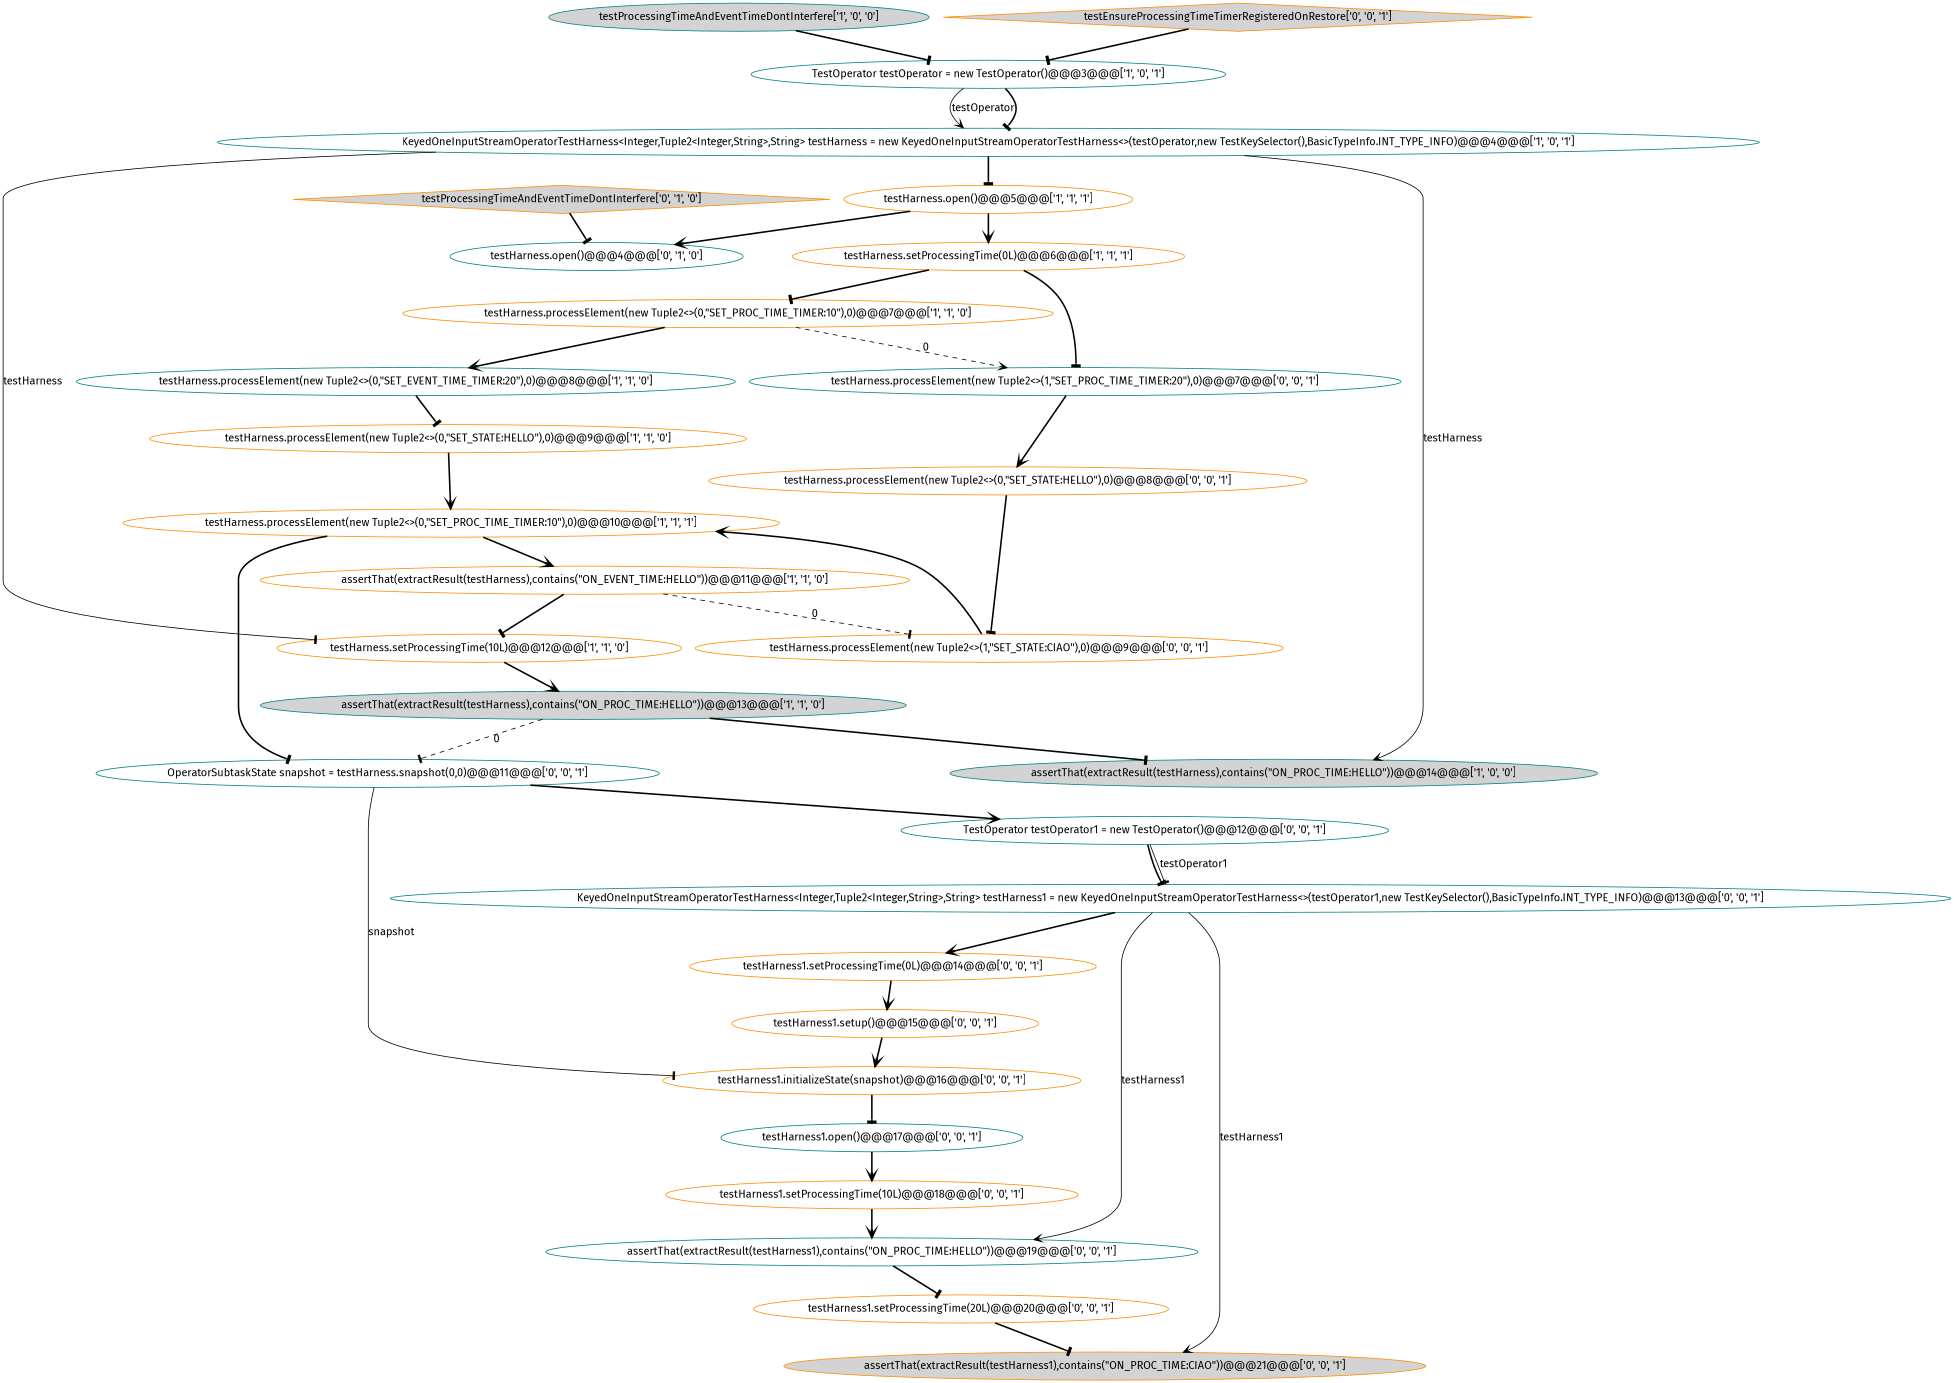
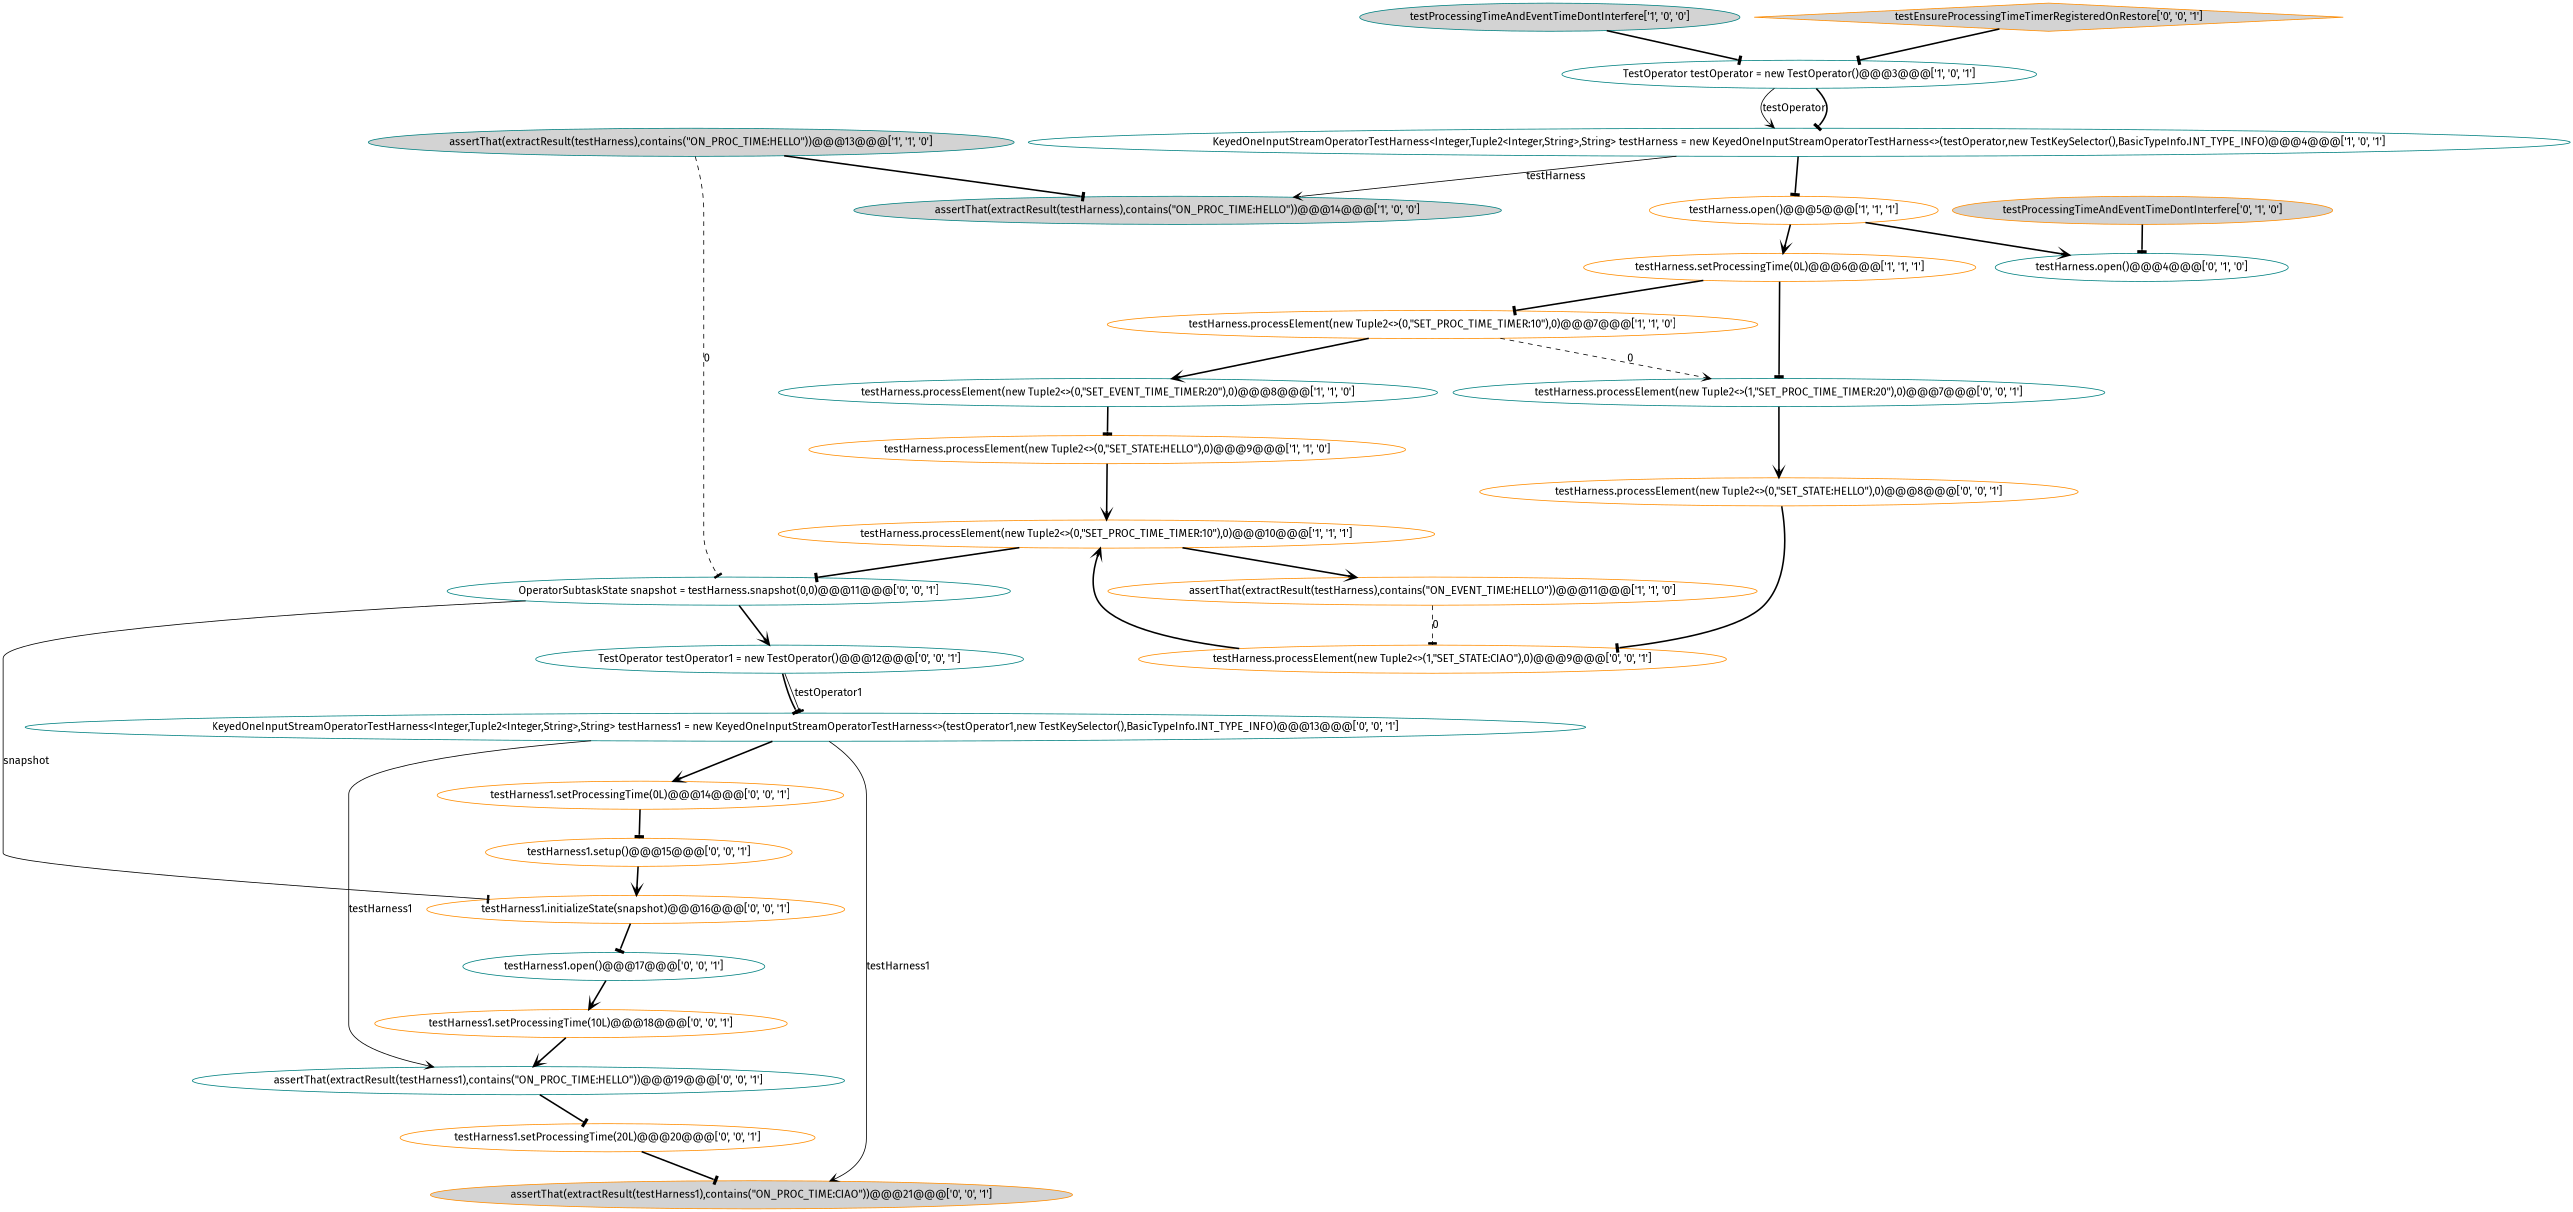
(561, 199) -> (2143, 210)
(479, 648) -> none
(890, 991) -> (640, 822)
